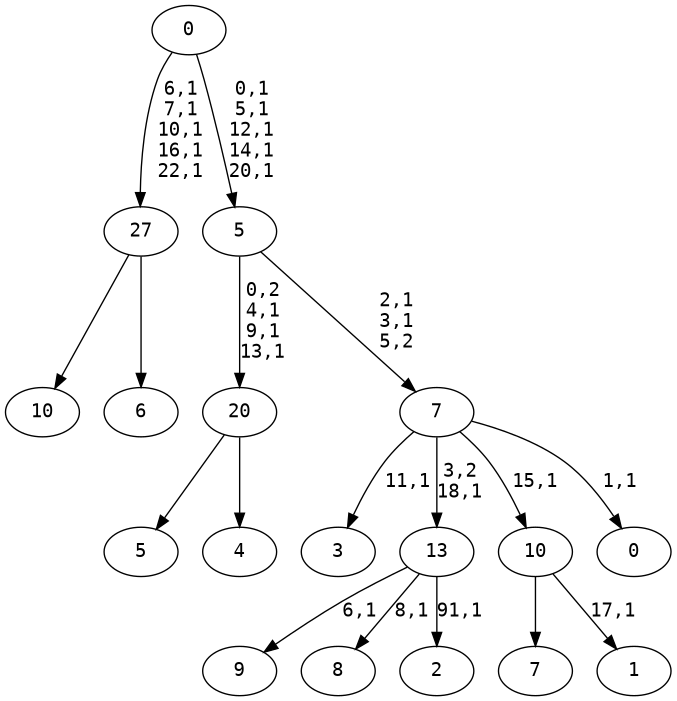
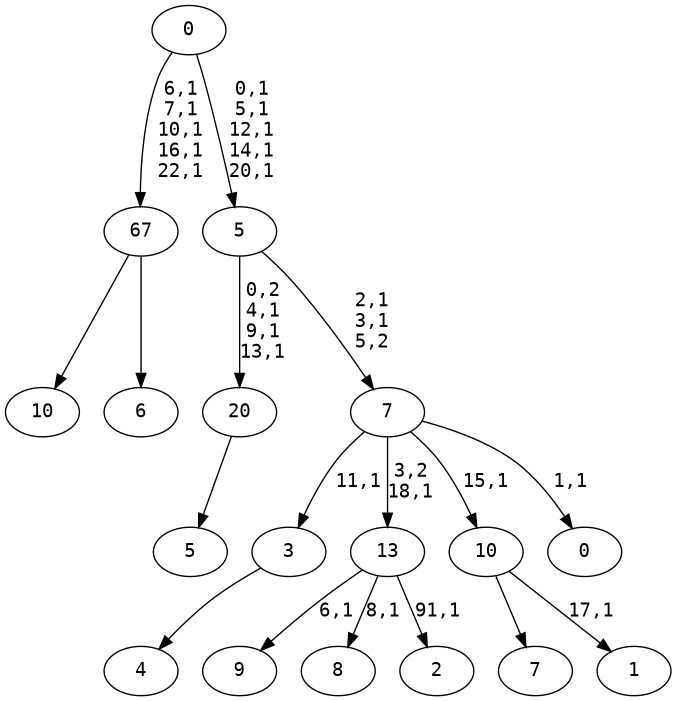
(141, 231) -> (141, 231)
(240, 475) -> (212, 600)
